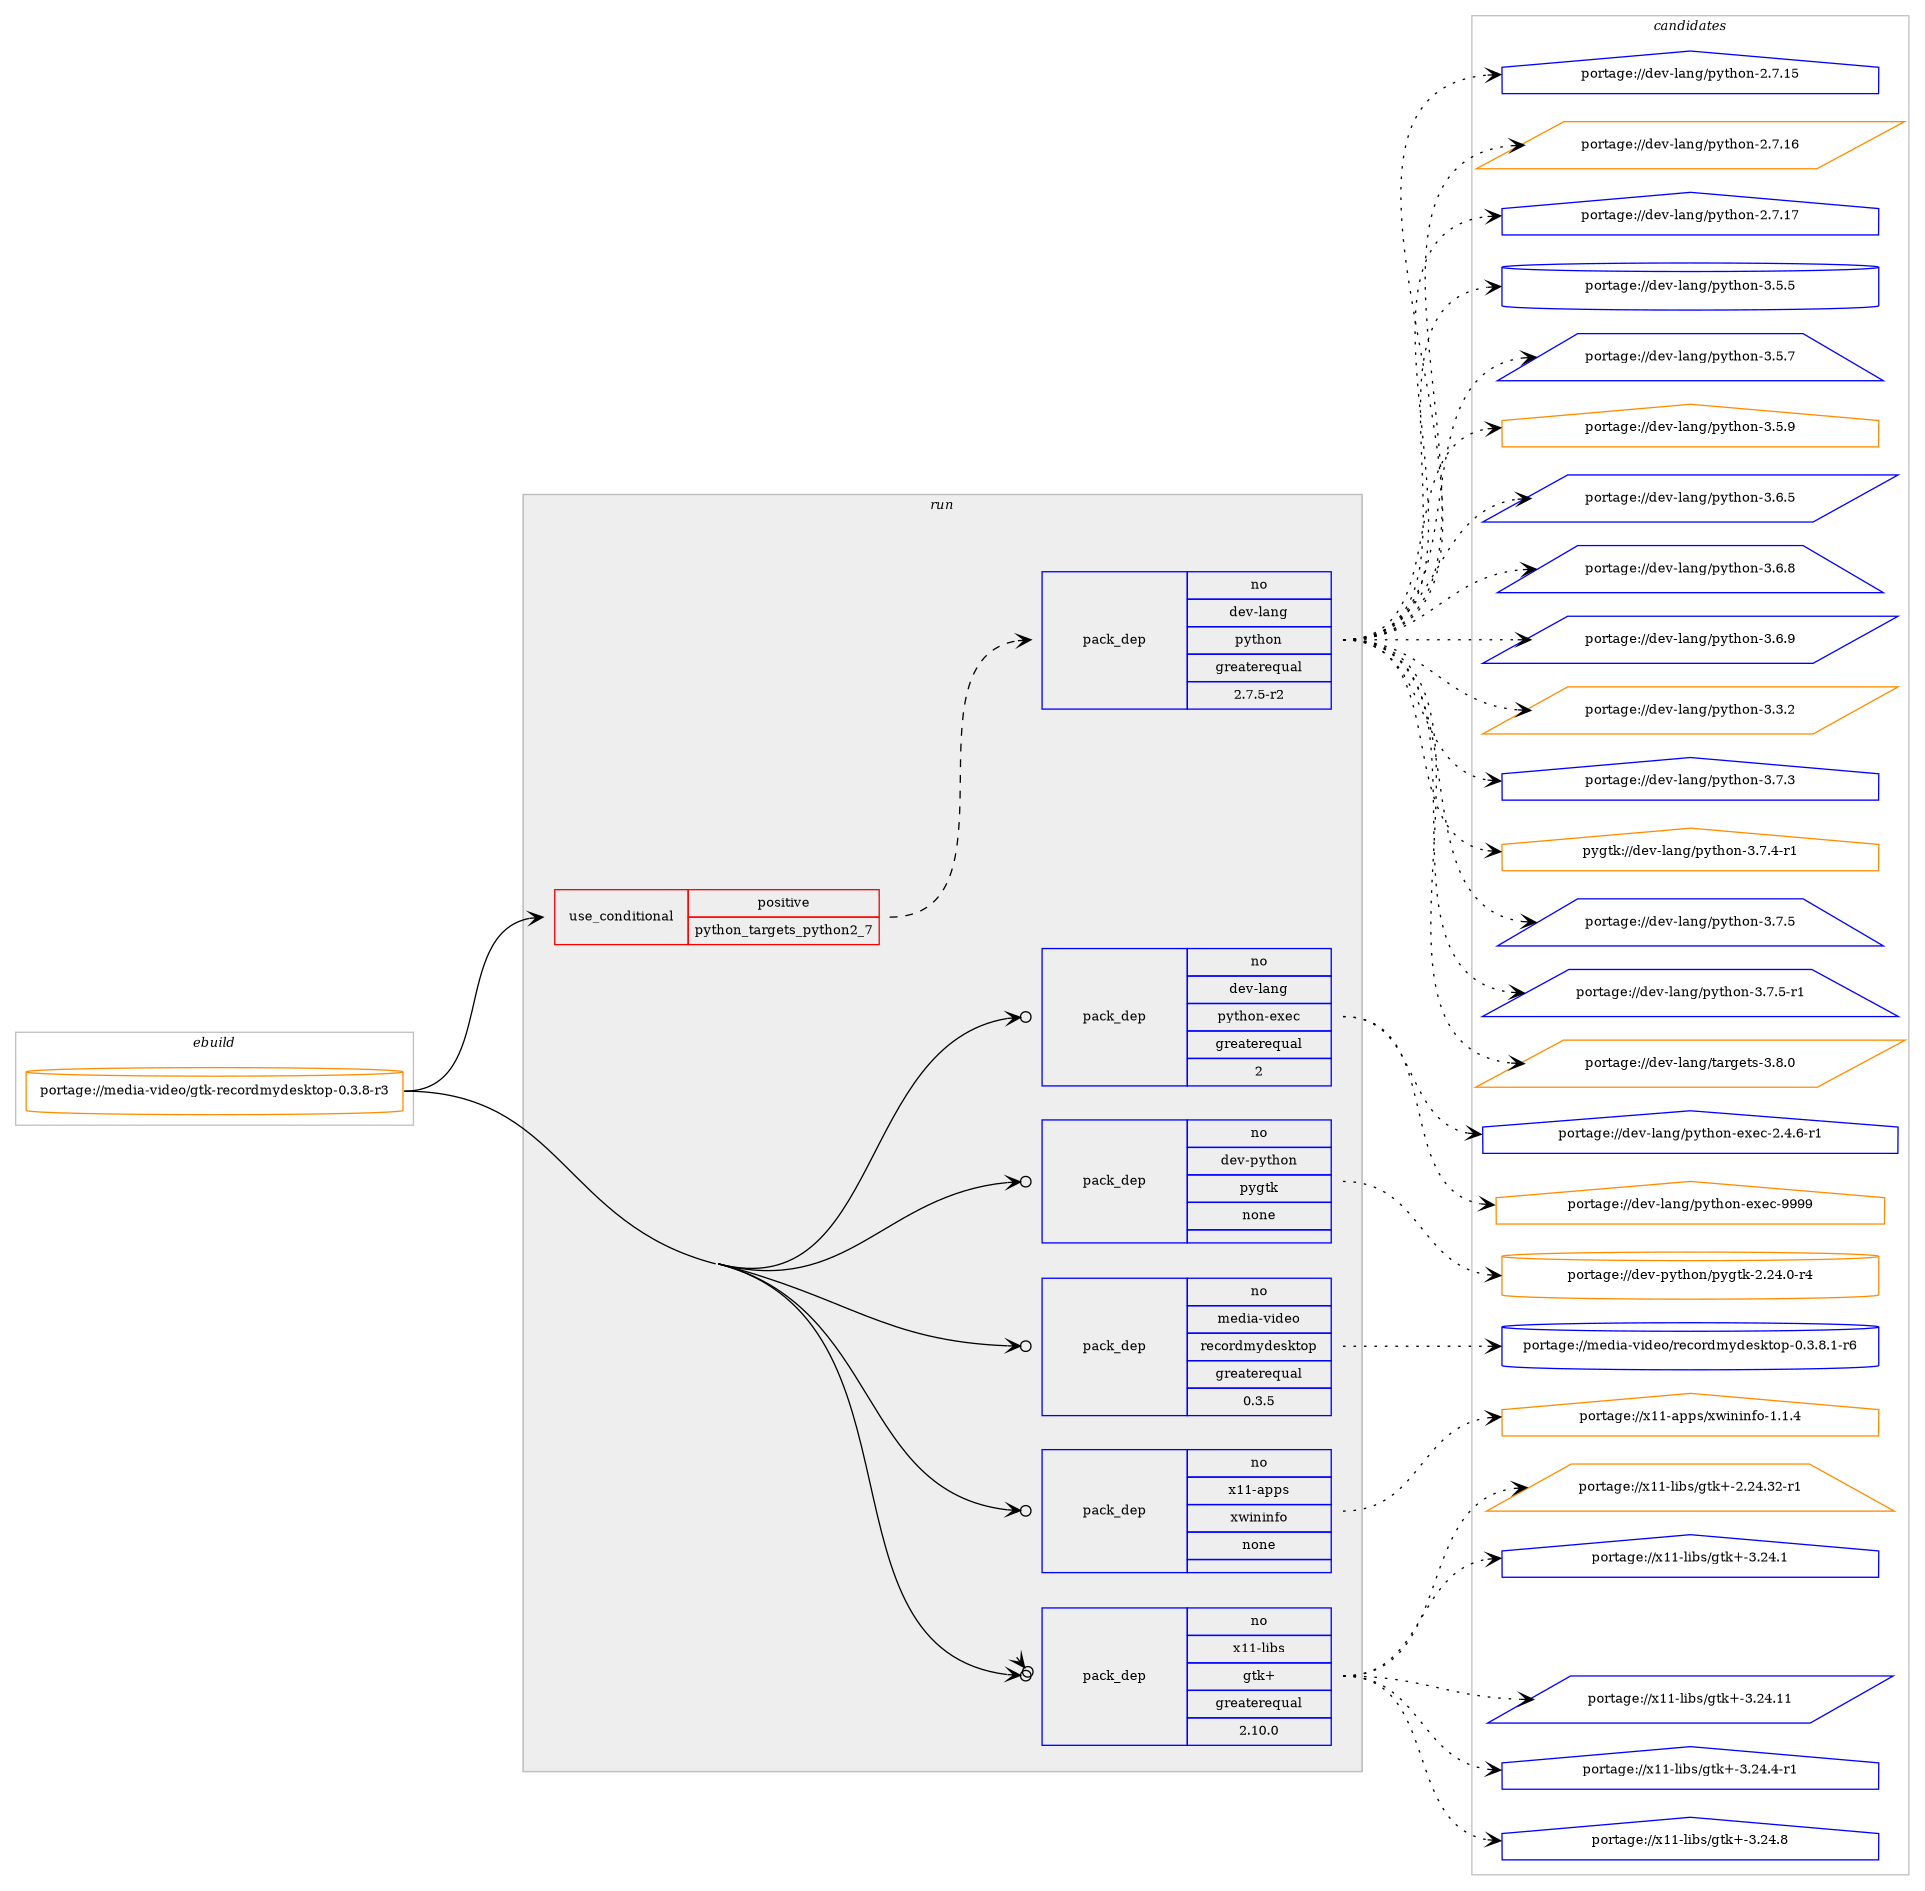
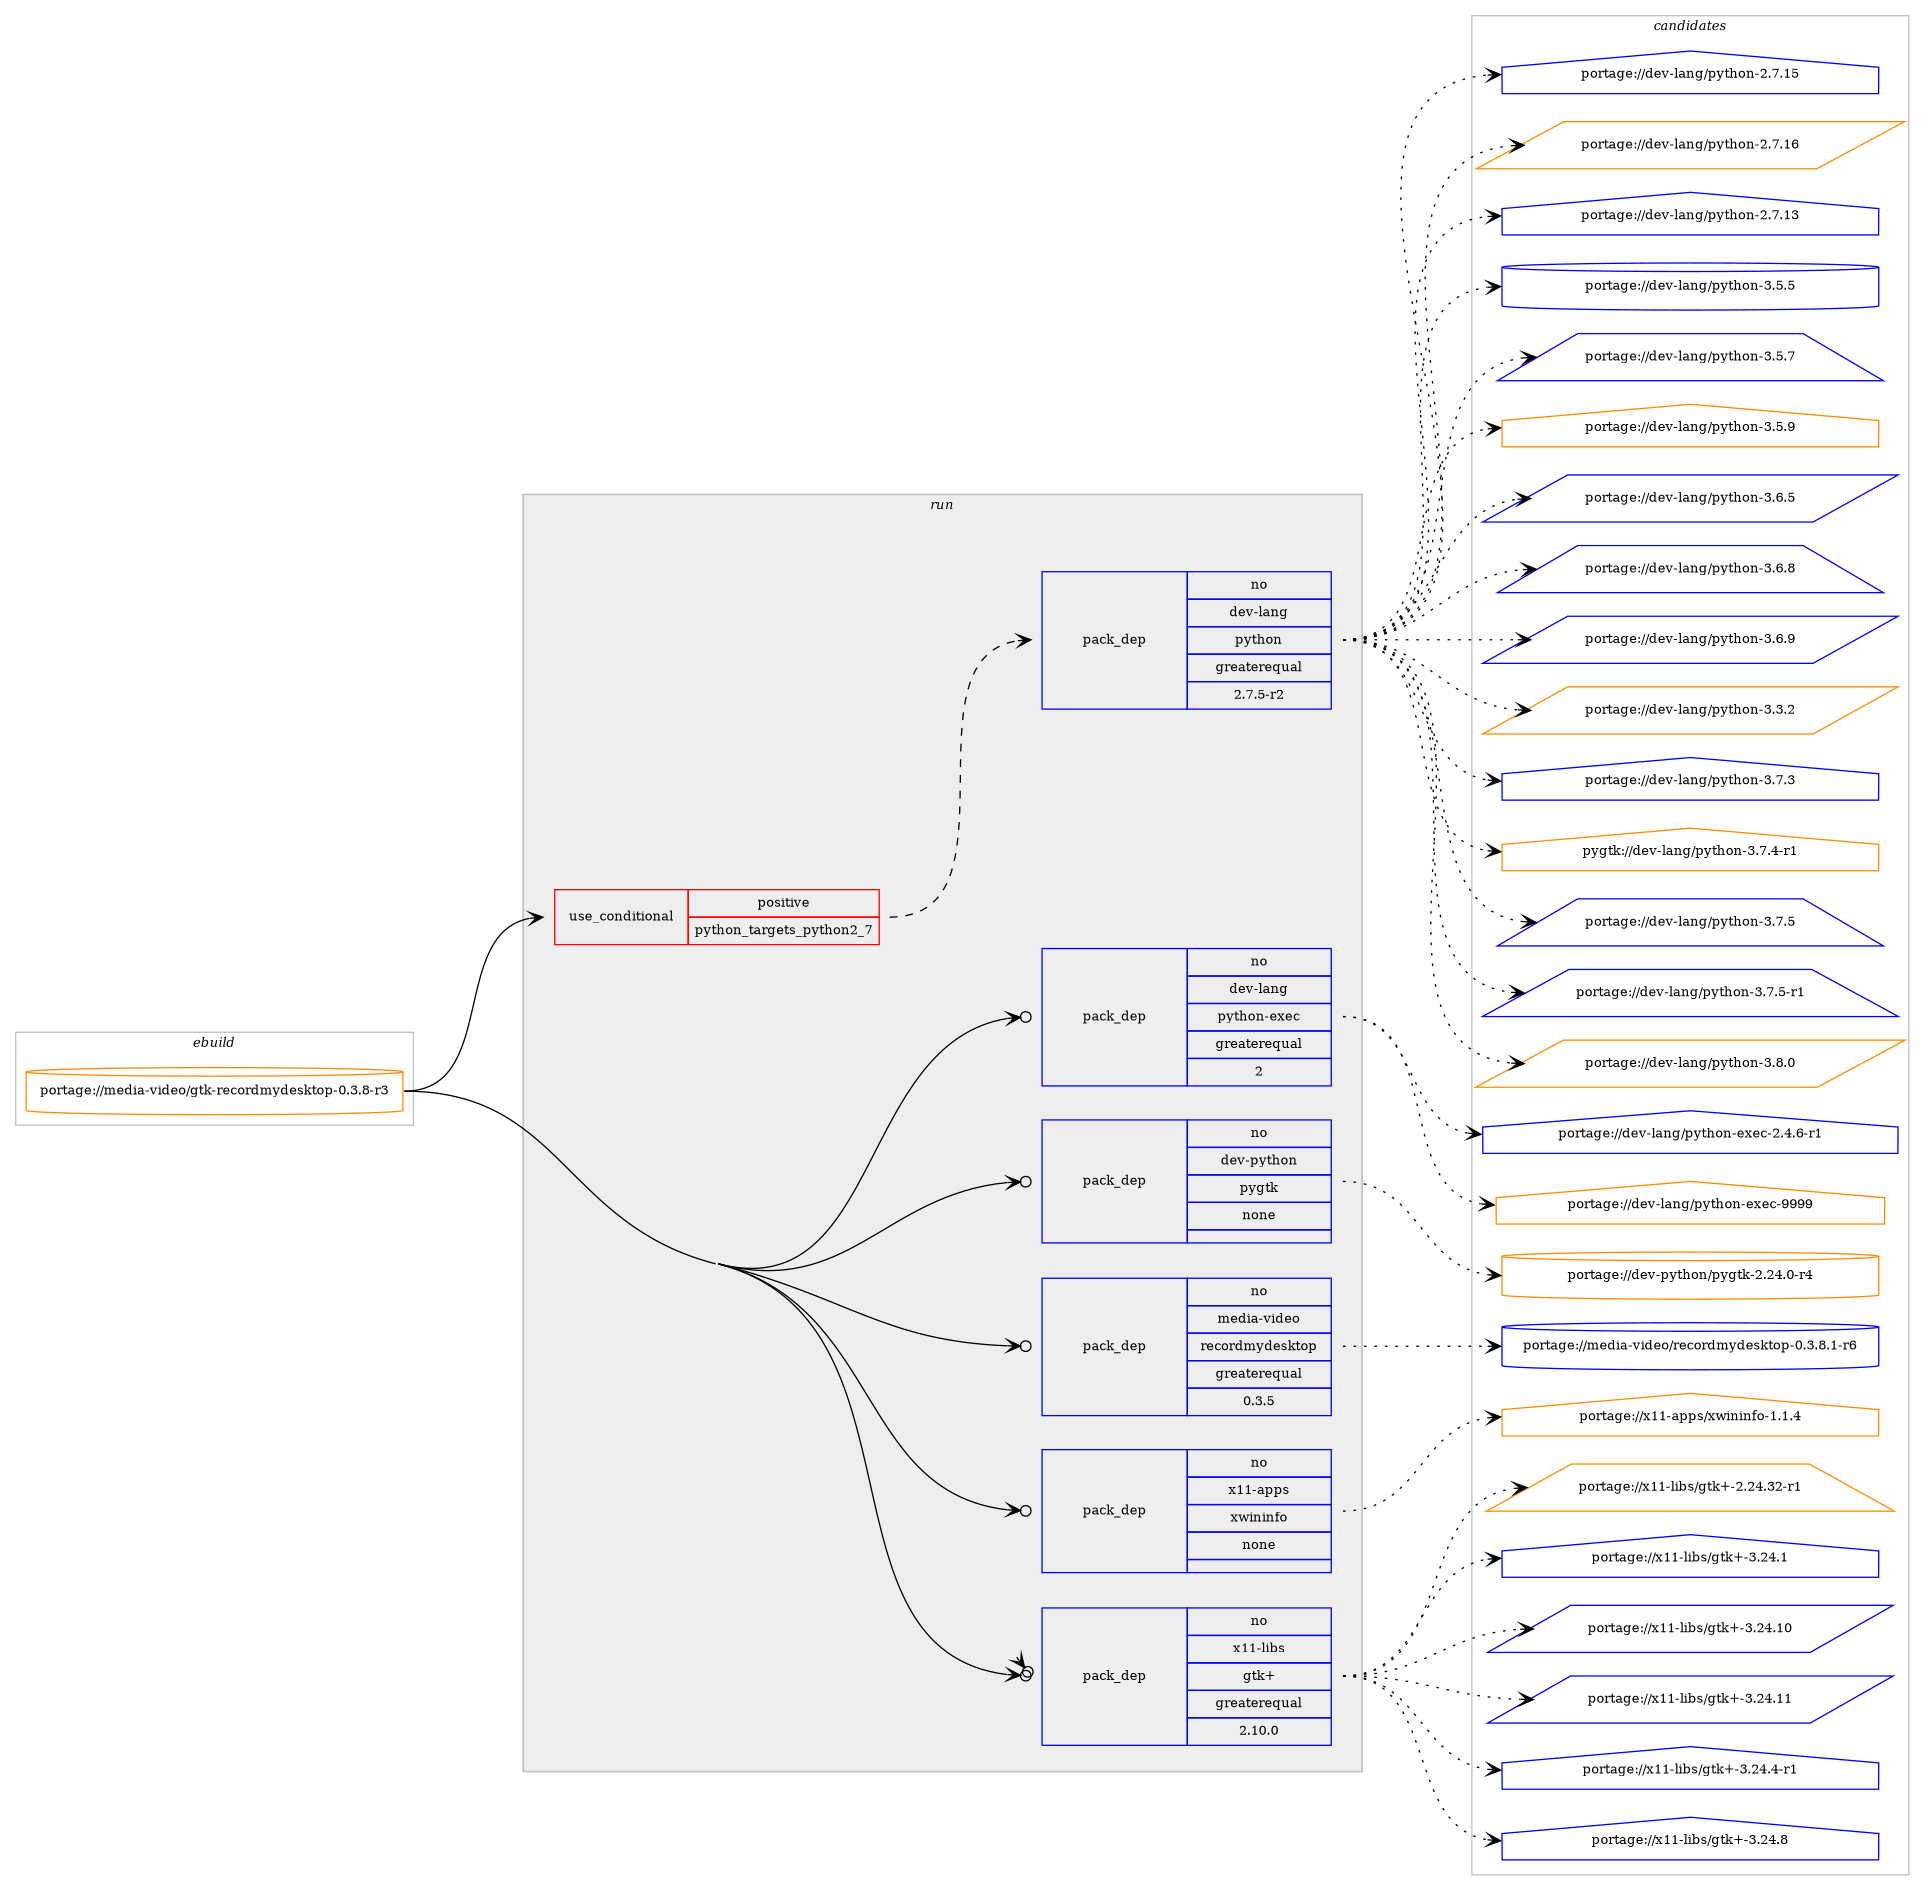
(1690, 216) -> (1690, 216)
(1690, 1064) -> (1690, 1064)
none -> (1690, 1629)
